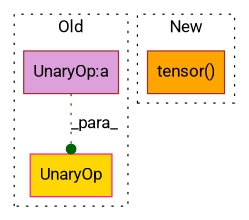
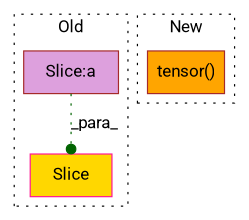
(71, 72) -> (71, 72)
(71, 175) -> (71, 175)
